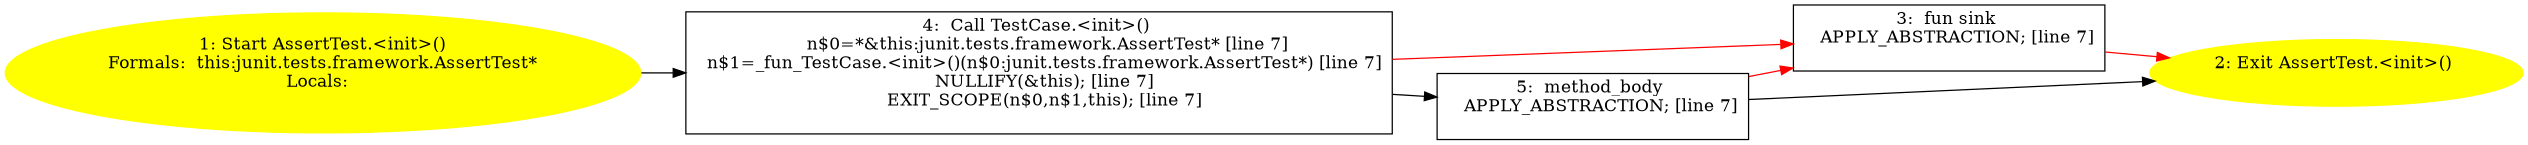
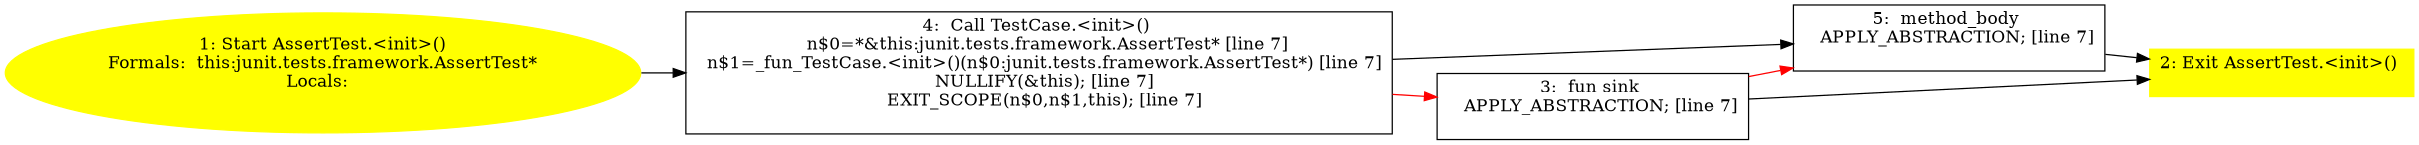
(2131, 54) -> (1943, 90)
(1765, 73) -> (1765, 73)
(2336, 73) -> (2282, 73)
